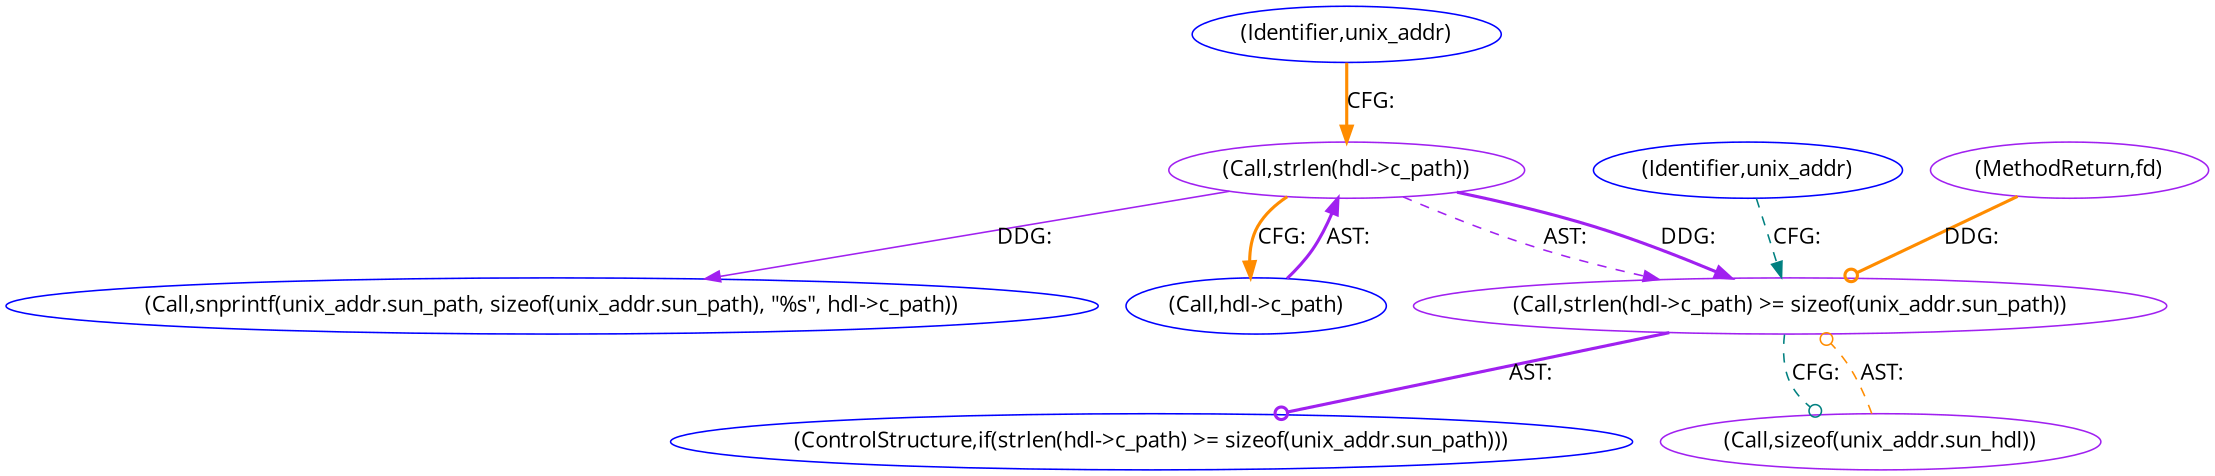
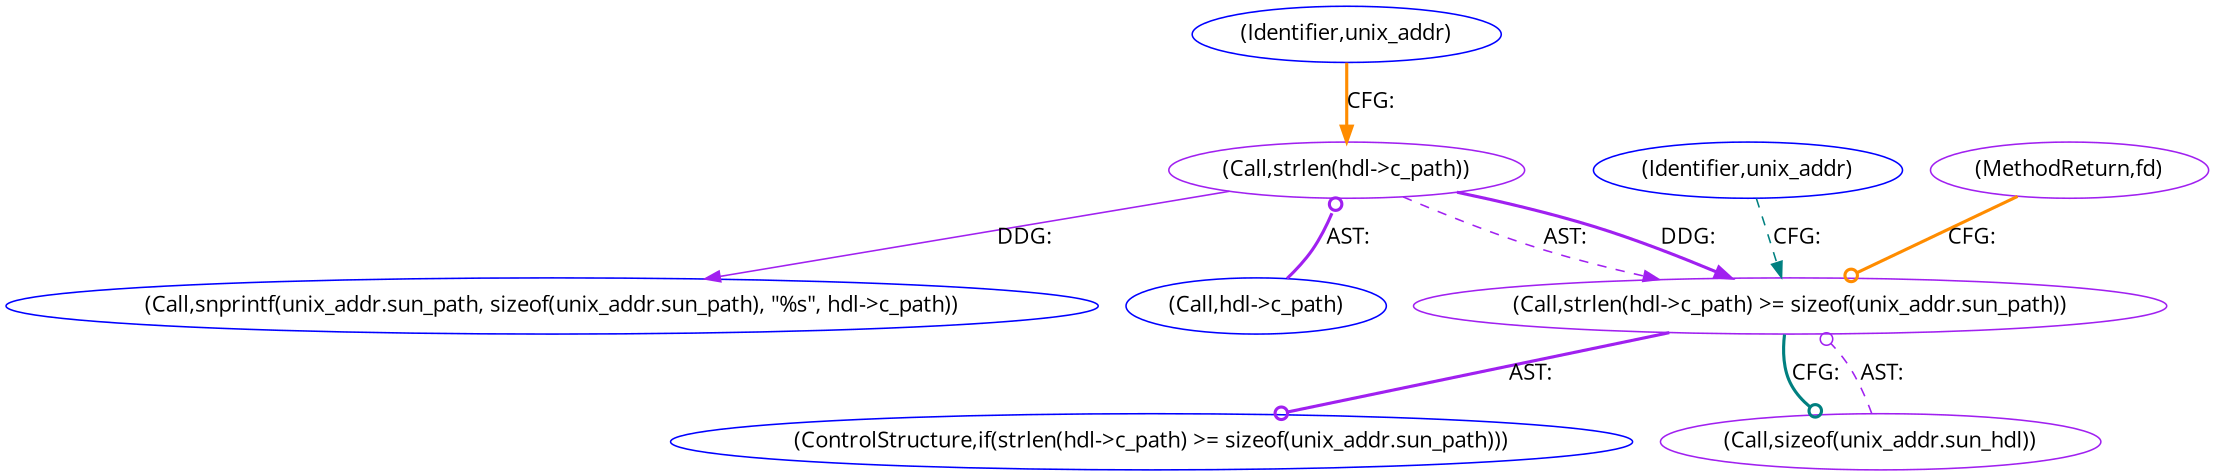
(1259, 224) -> none
(1975, 238) -> (1975, 238)
(1313, 248) -> (1313, 248)
(1787, 374) -> (1787, 374)
(1855, 376) -> (1855, 376)
